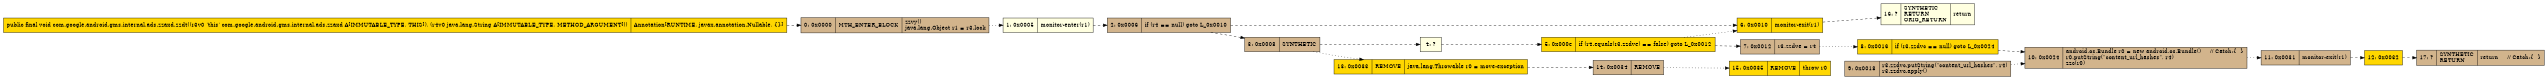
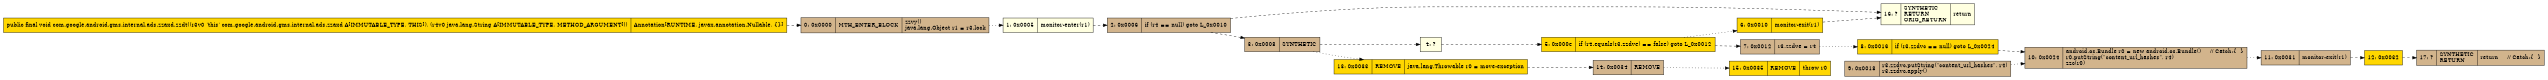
(1482, 25) -> (1554, 7)
